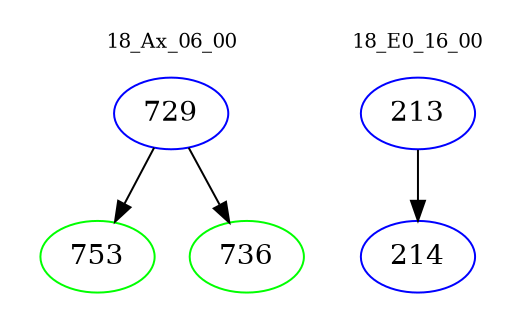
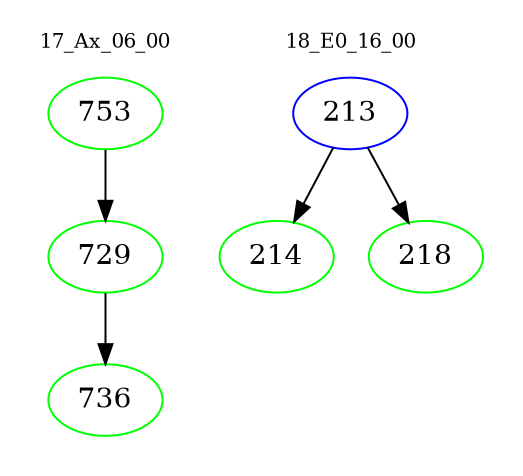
(172, 43) -> (105, 43)
(171, 113) -> (105, 257)
(139, 176) -> (105, 175)
(418, 257) -> (277, 257)
none -> (426, 257)
